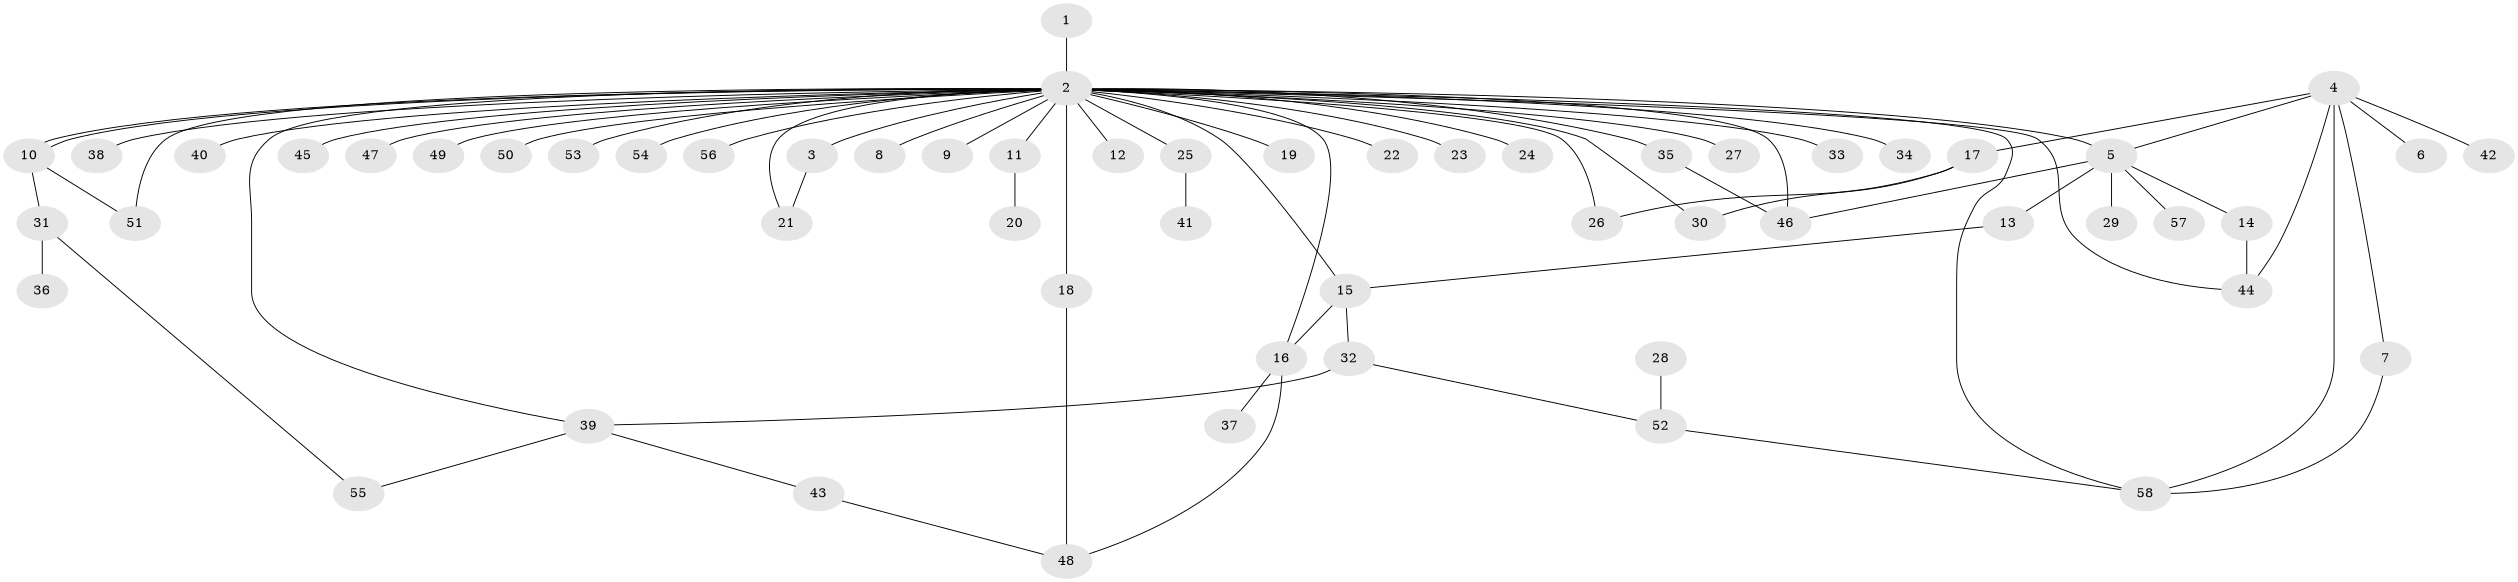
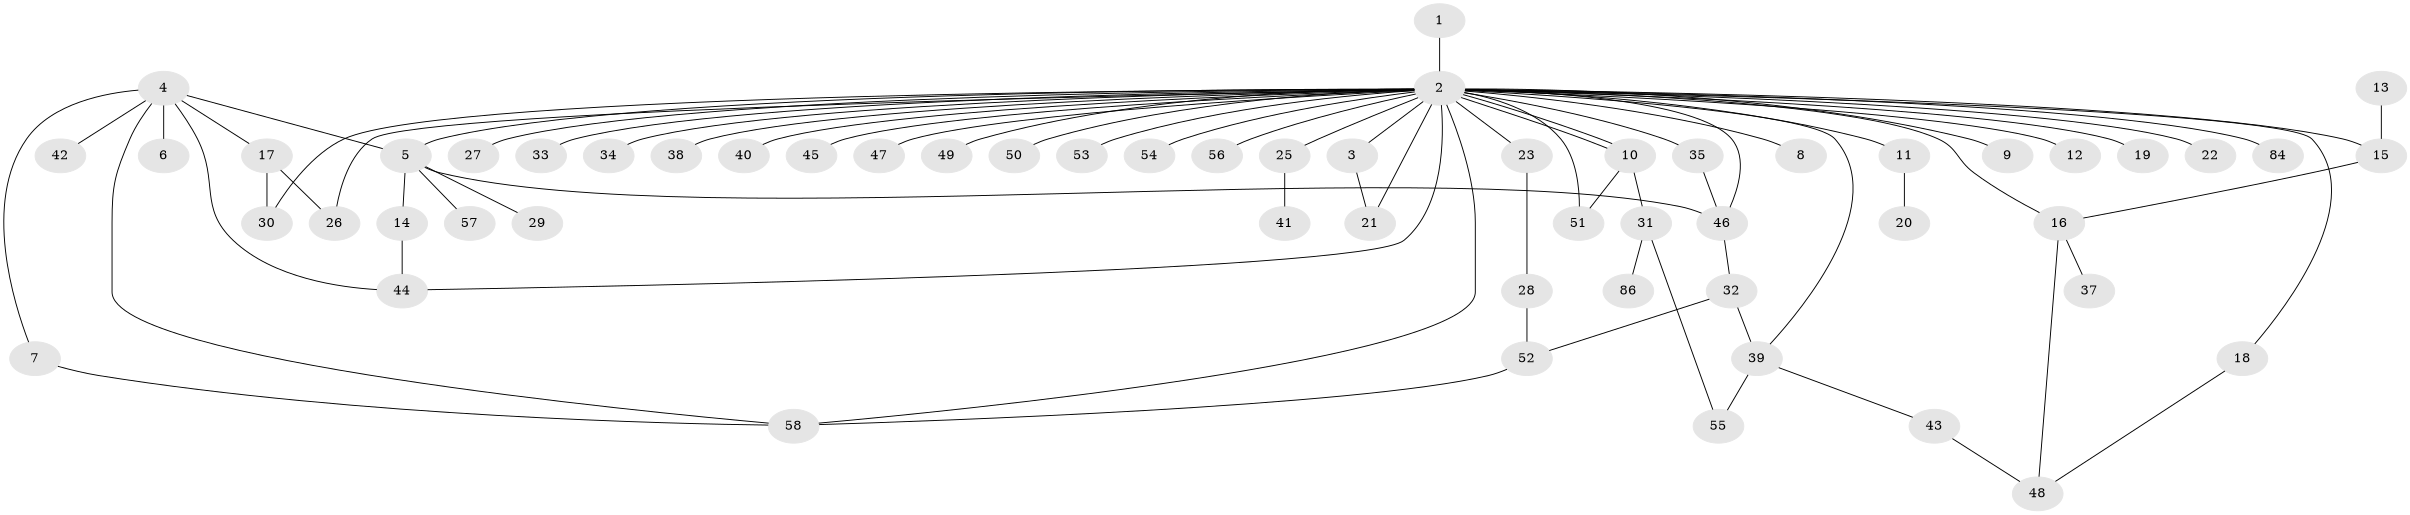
(1528, 156) -> (2278, 156)
(2065, 186) -> none
none -> (1527, 223)
(42, 291) -> (1628, 291)
(1347, 325) -> (1727, 257)
